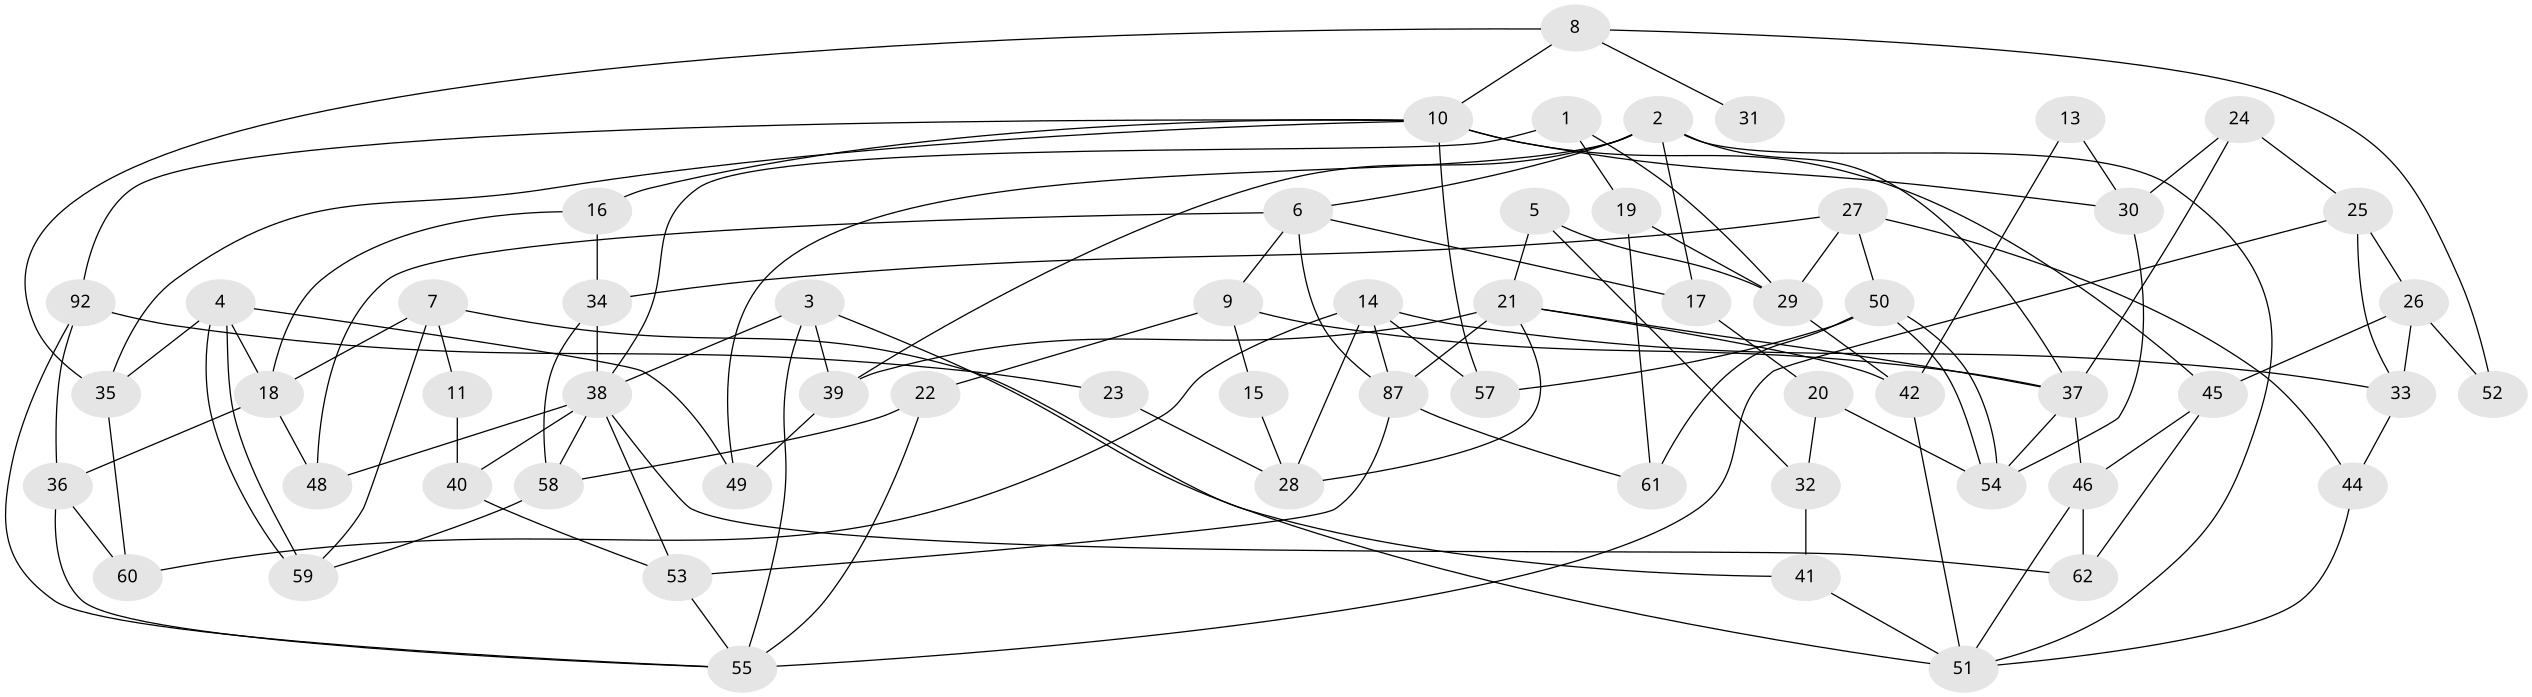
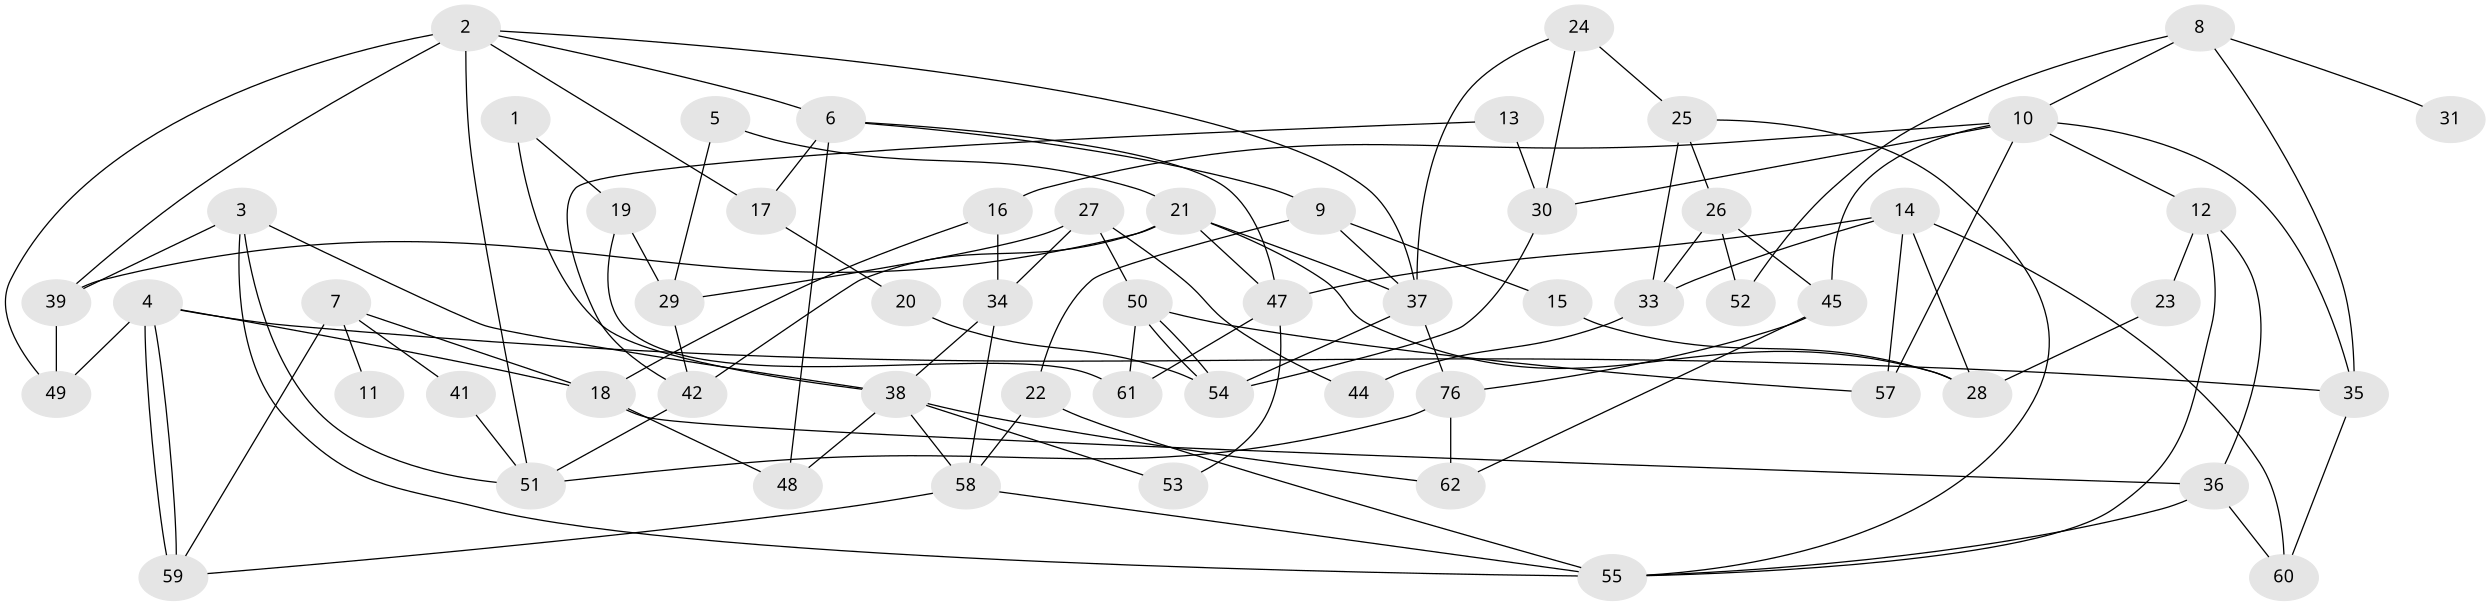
(1688, 201) -> none
(81, 303) -> (2201, 211)
(1394, 394) -> (1278, 303)
(457, 486) -> none
(1806, 486) -> none
(2083, 486) -> (1451, 394)
(710, 623) -> (1289, 532)
(2204, 635) -> none
